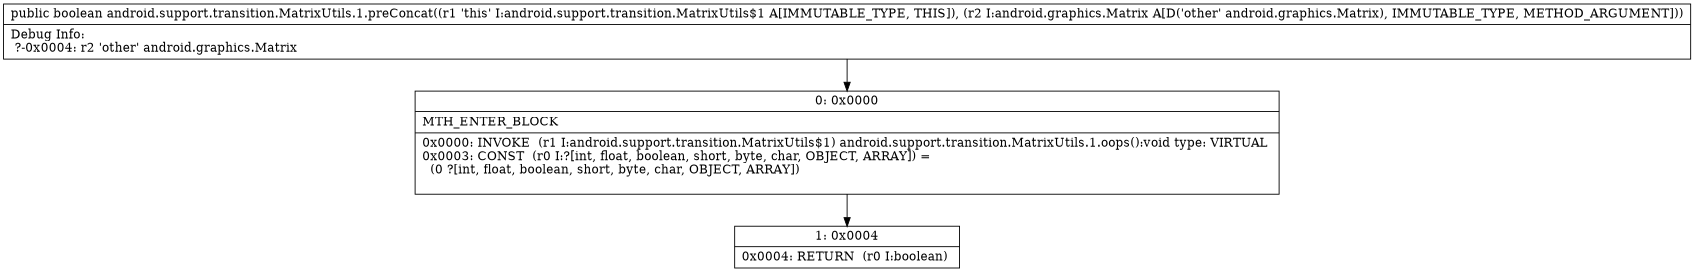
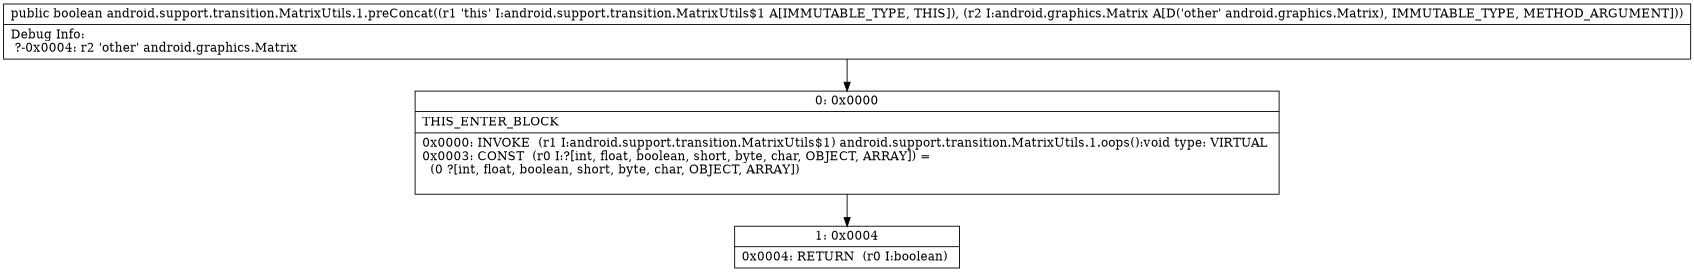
(491, 122) -> (491, 122)
